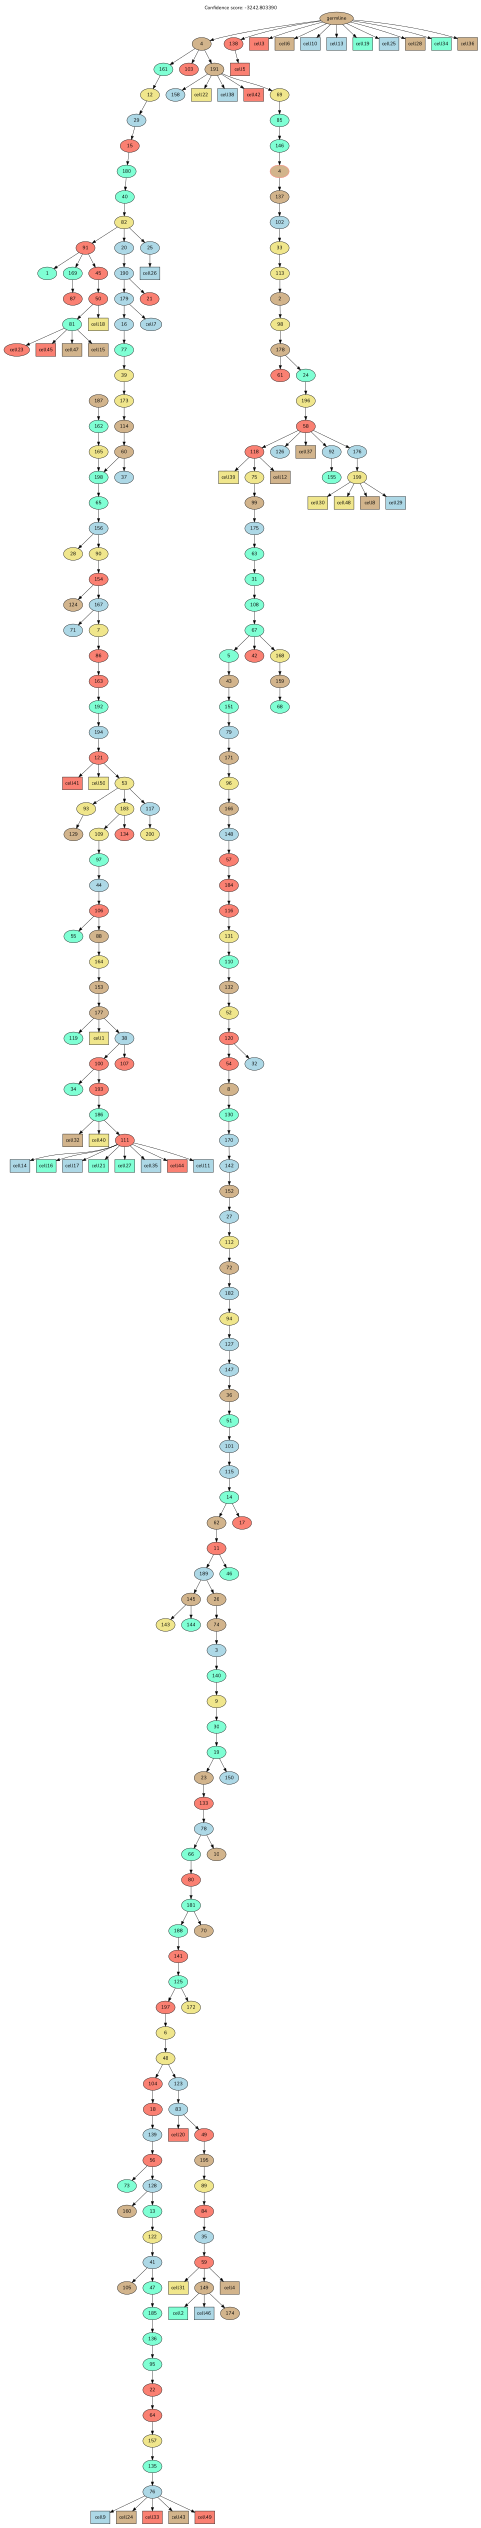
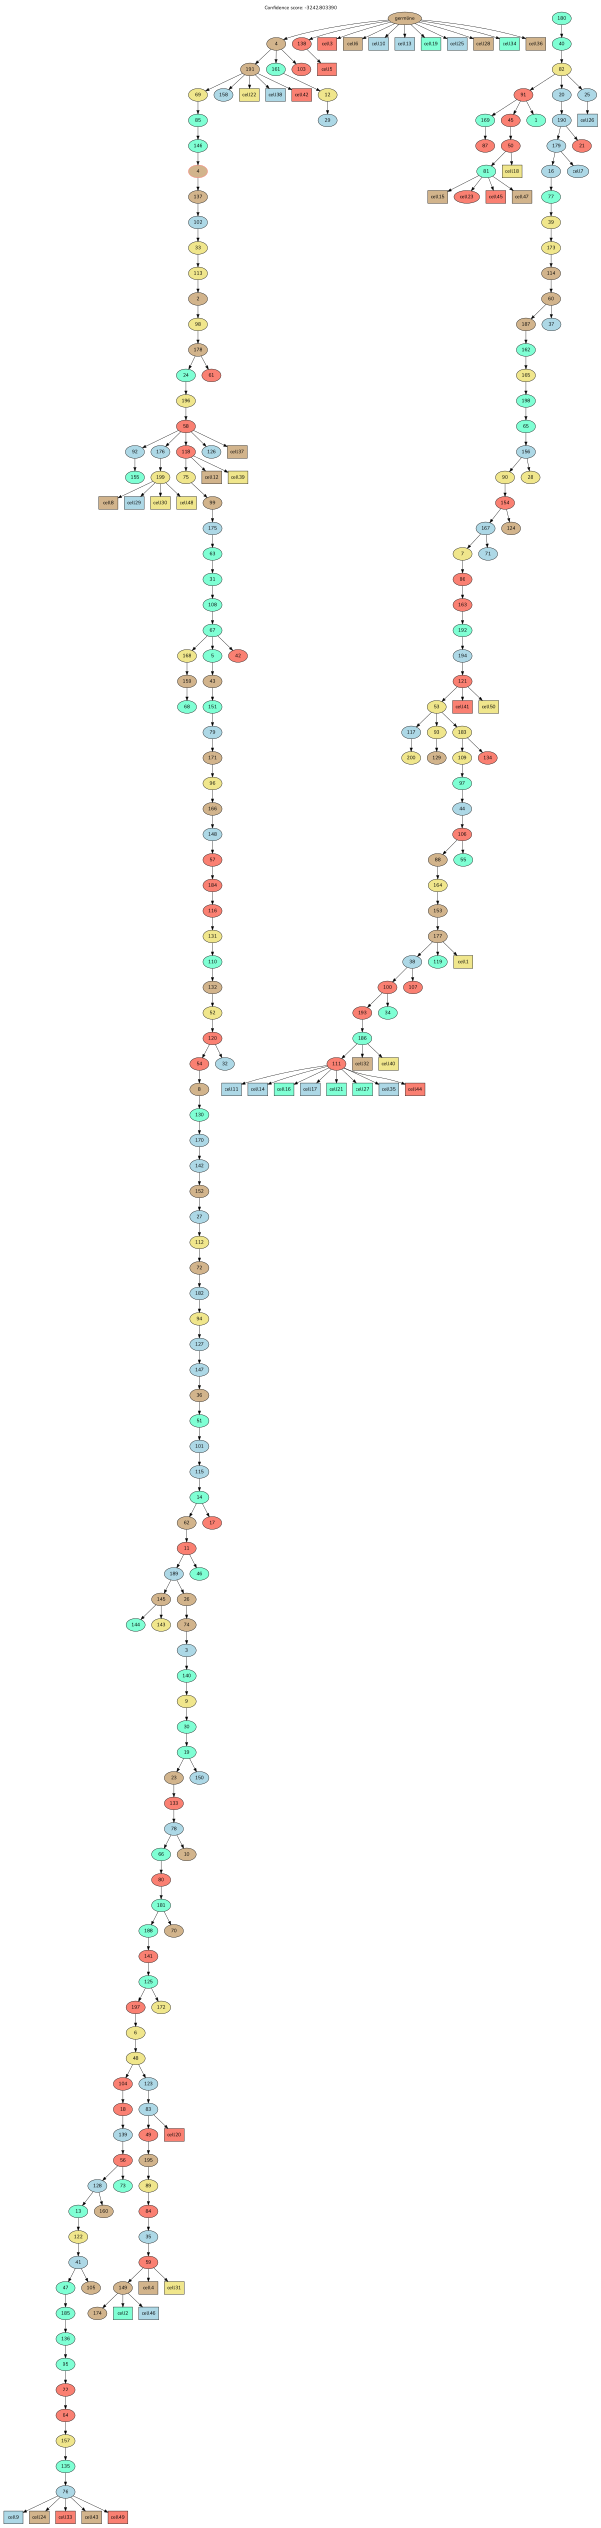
(130, 146) -> none
(113, 463) -> (540, 310)
